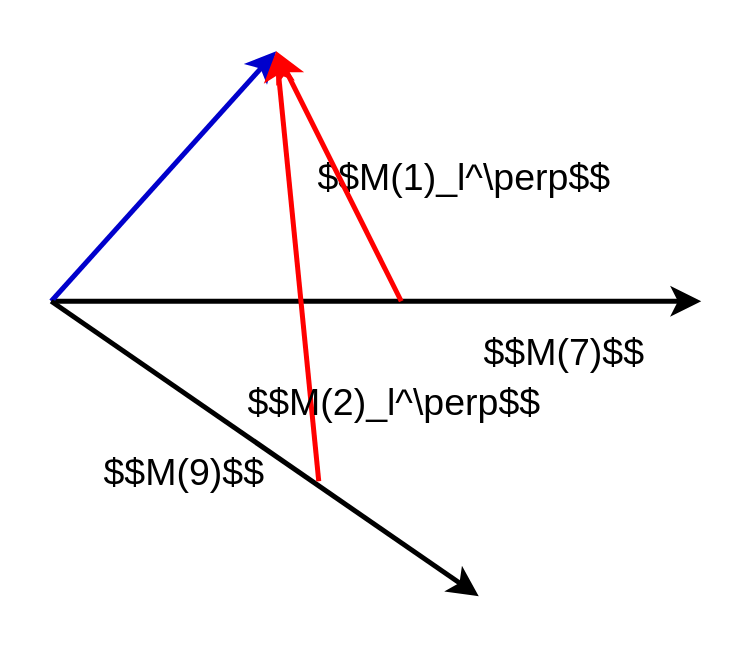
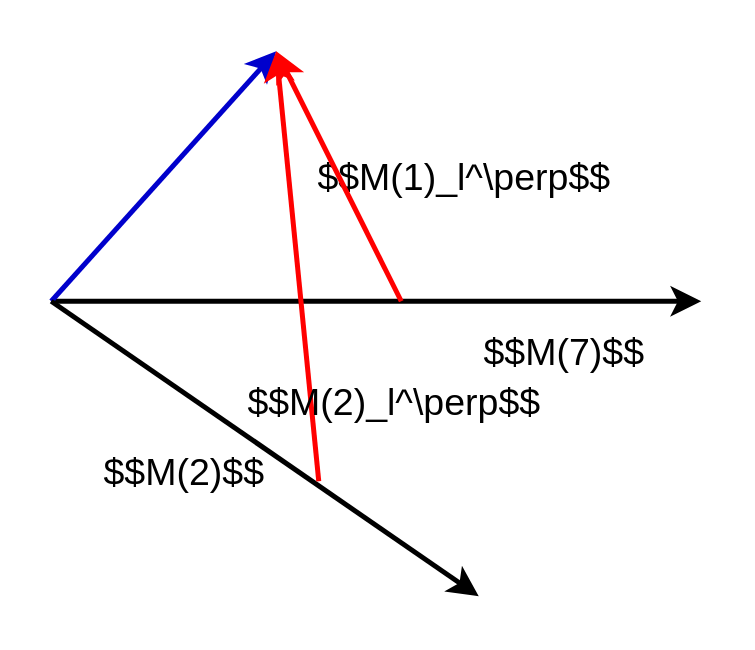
(185, 471) -> (185, 471)
